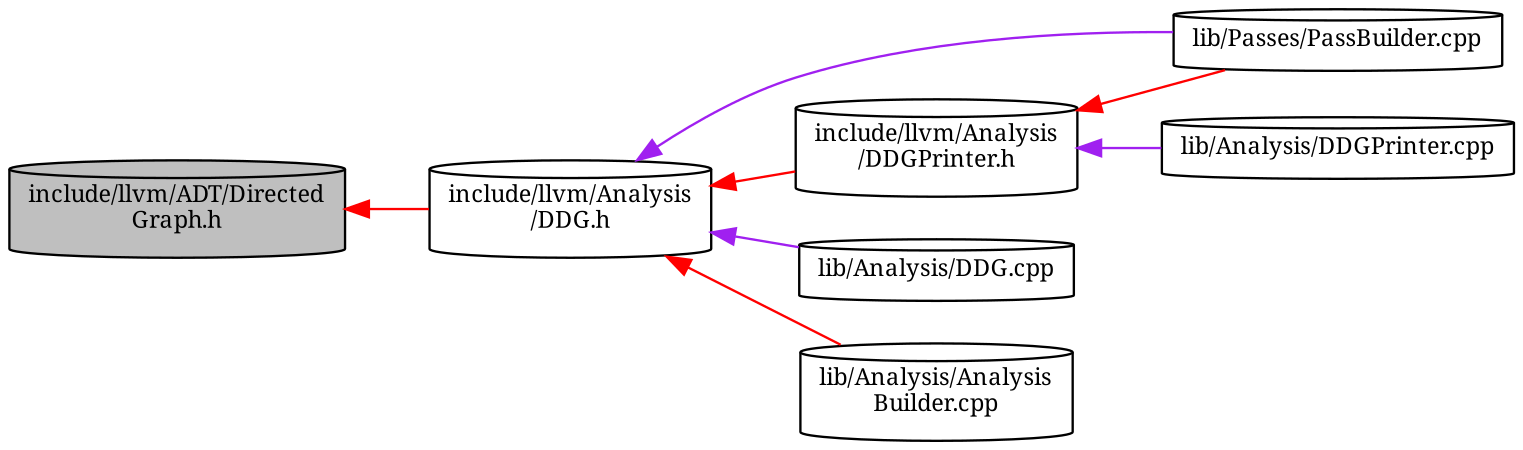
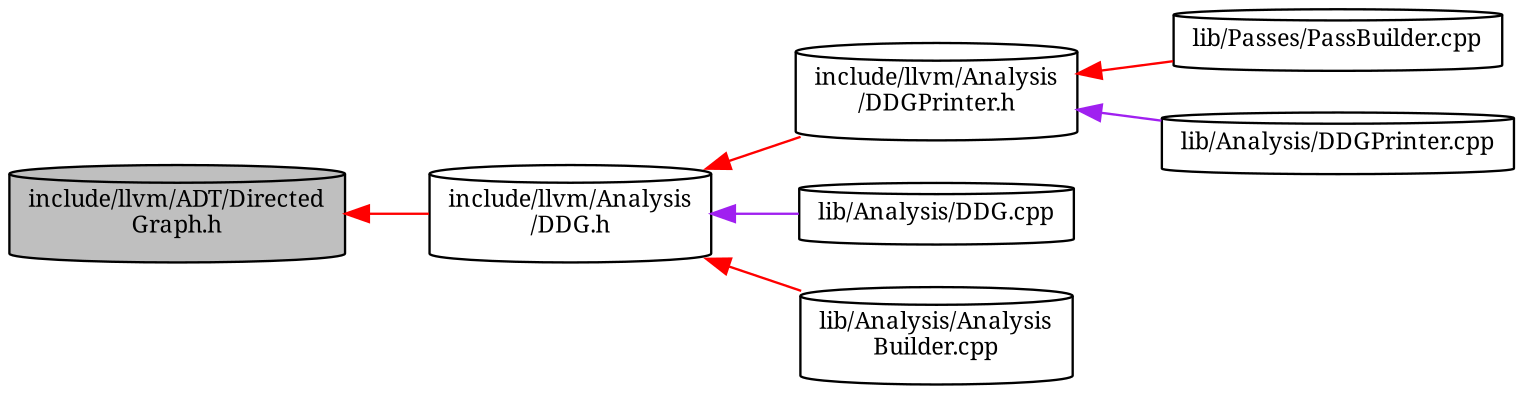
(906, 52) -> none
